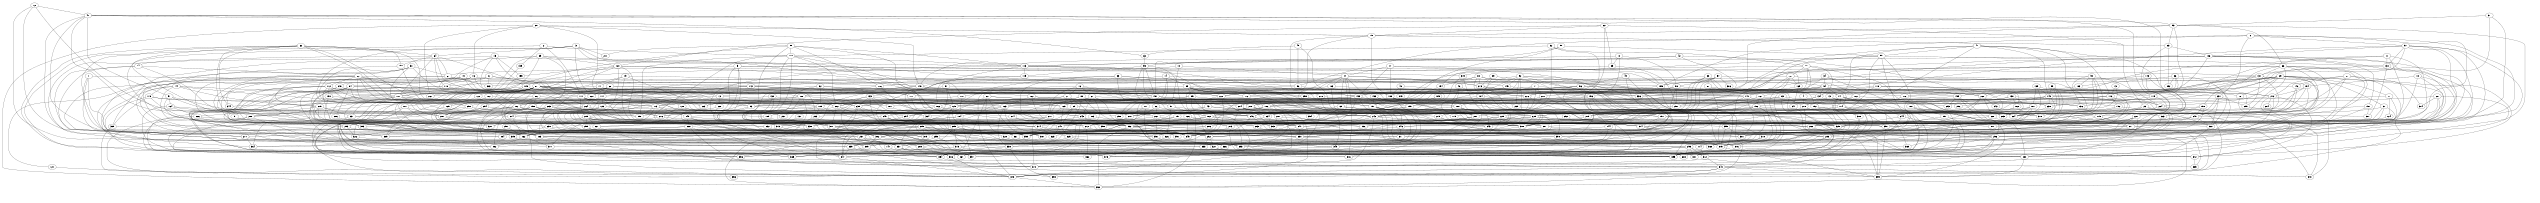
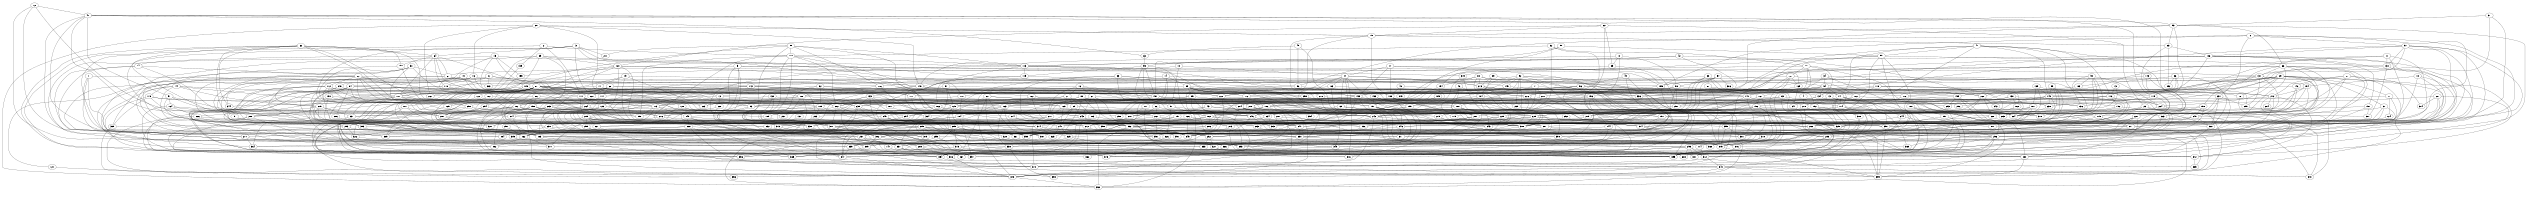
(1367, 174) -> (1359, 170)
